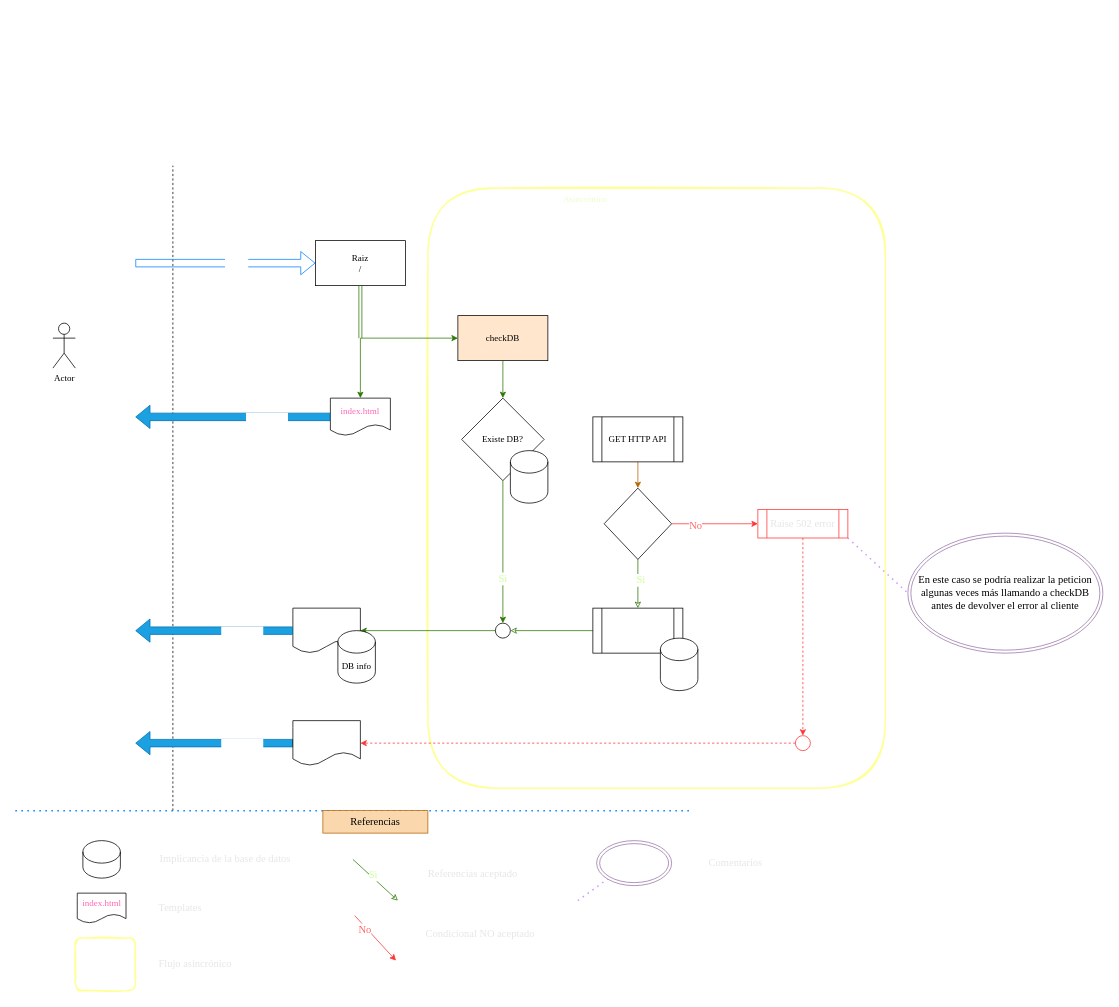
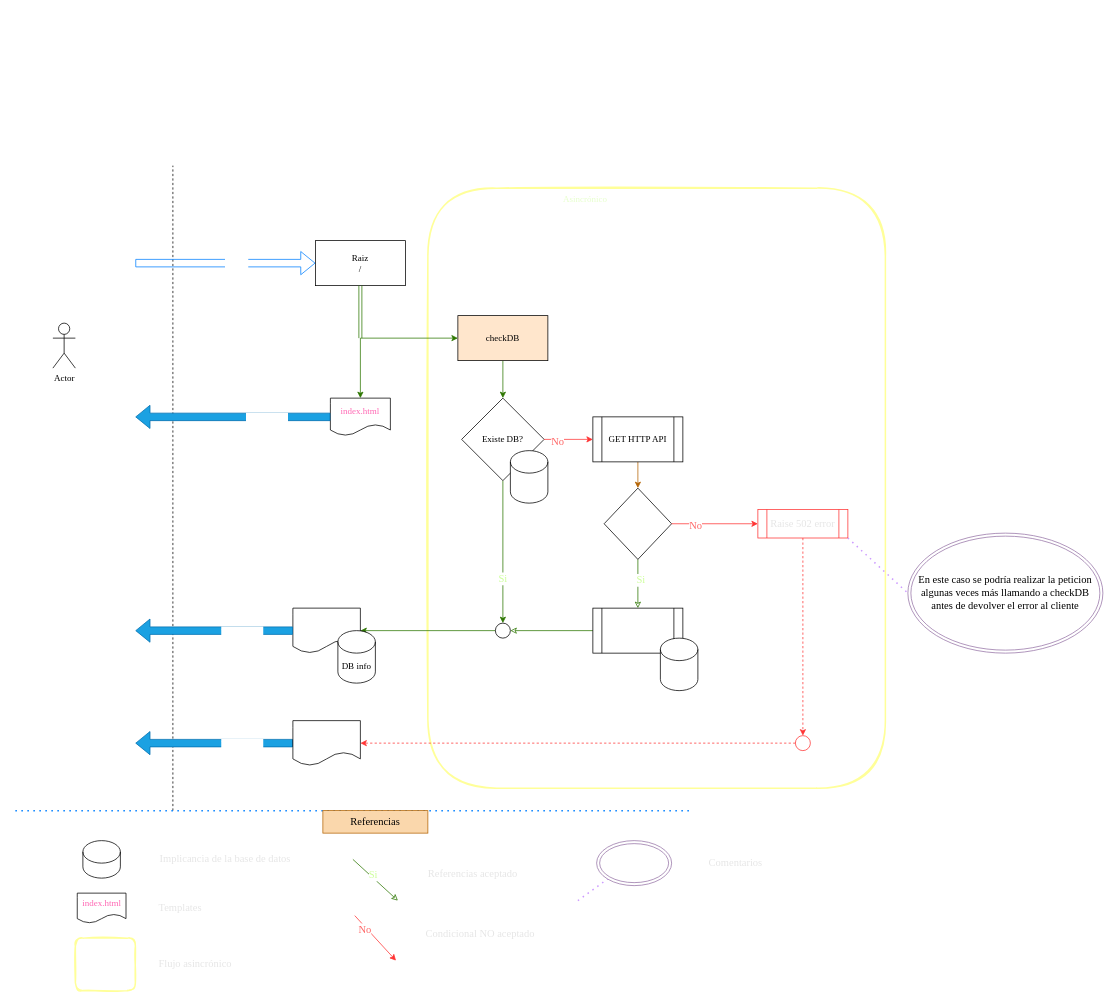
none -> (566, 439)
